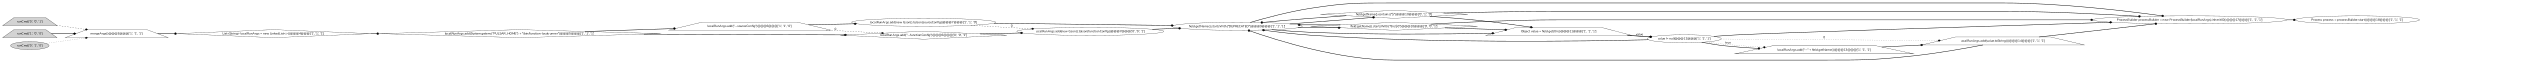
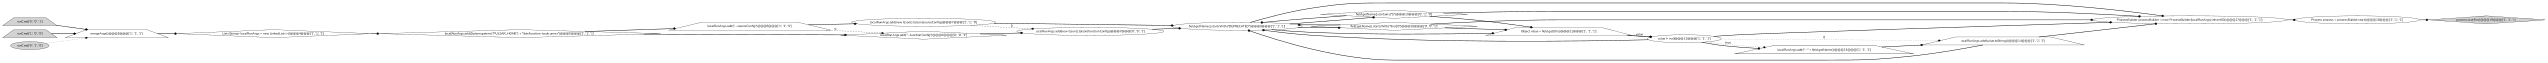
none -> (2486, 20)
(71, 27) -> (71, 27)
